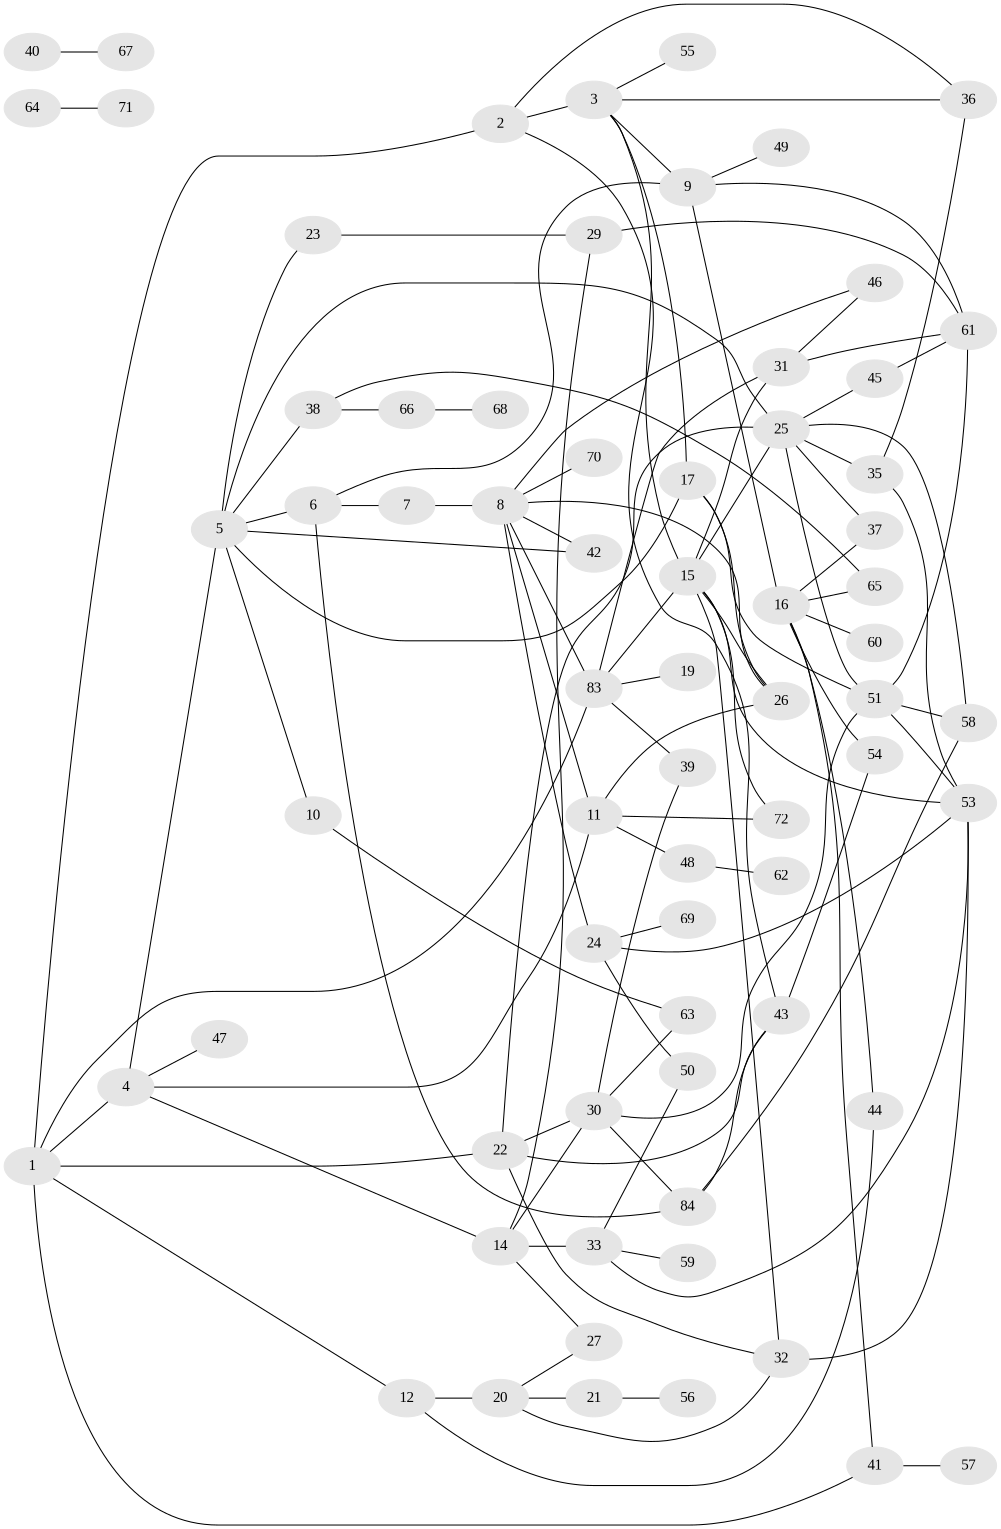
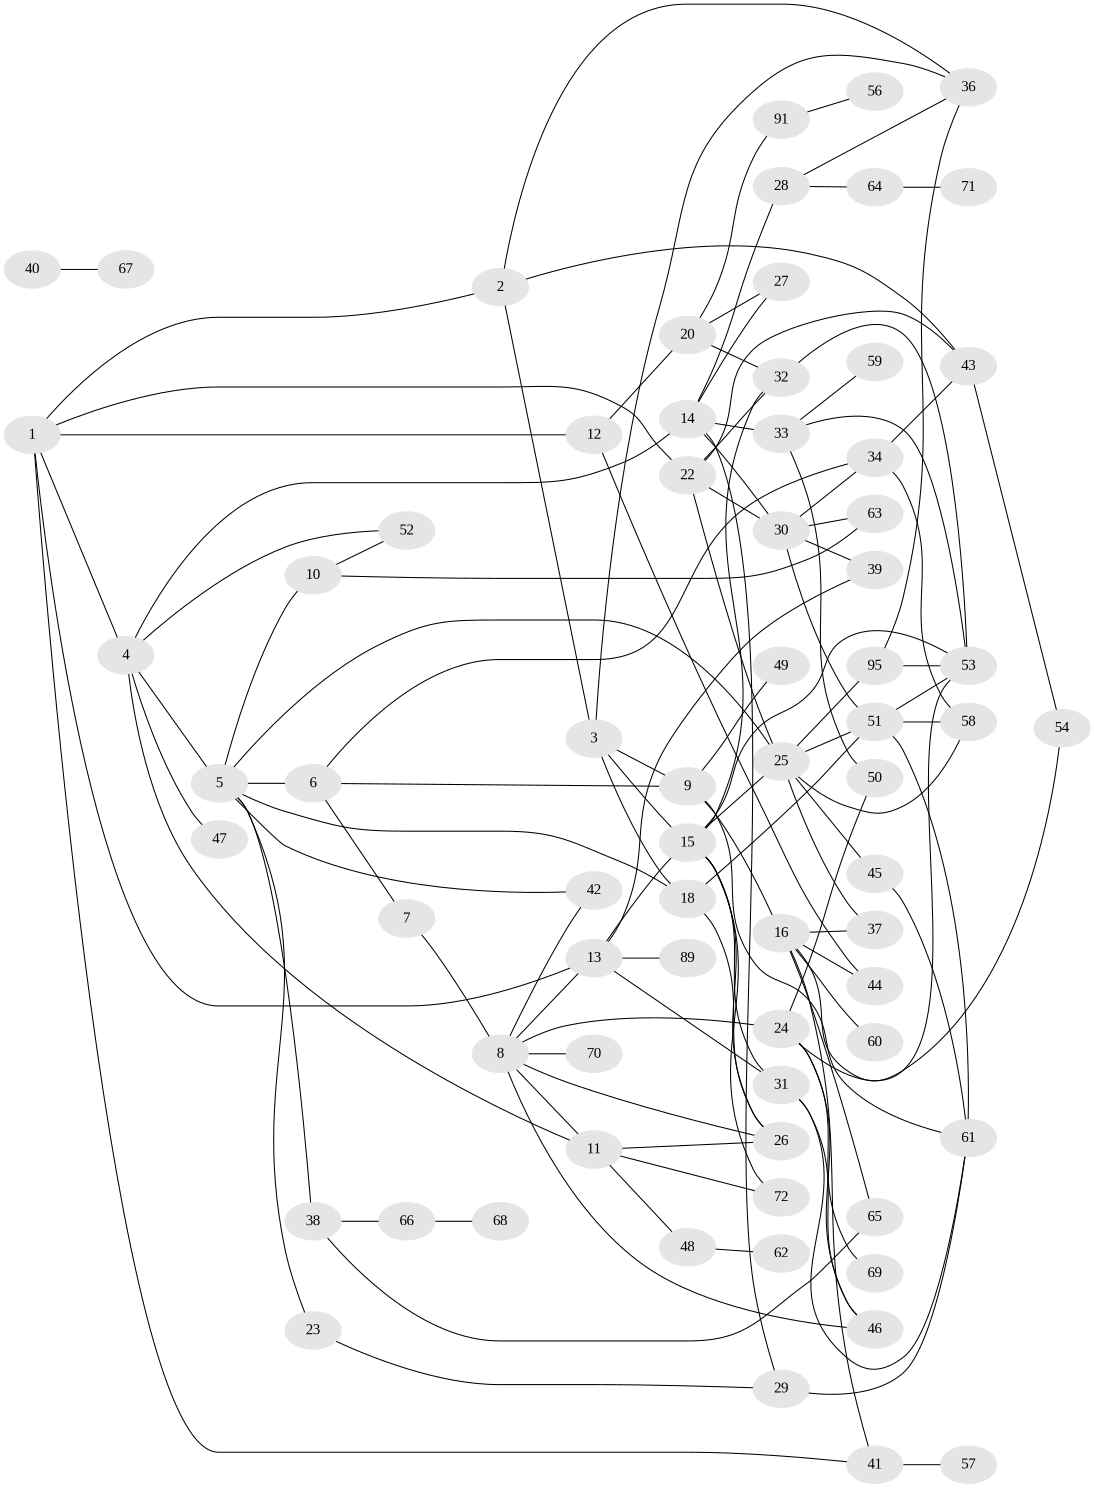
(688, 52) -> none
none -> (781, 186)
(875, 474) -> (875, 666)
(688, 481) -> (688, 899)
none -> (407, 531)
(688, 672) -> (688, 958)
(594, 689) -> (594, 958)
none -> (828, 1179)
(688, 1207) -> (875, 458)
(594, 1398) -> (781, 120)
